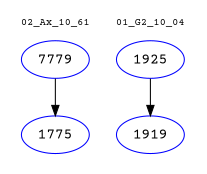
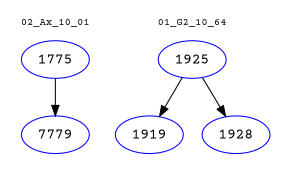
(56, 22) -> (56, 22)
(151, 22) -> (193, 22)
(55, 92) -> (55, 92)
none -> (236, 135)
